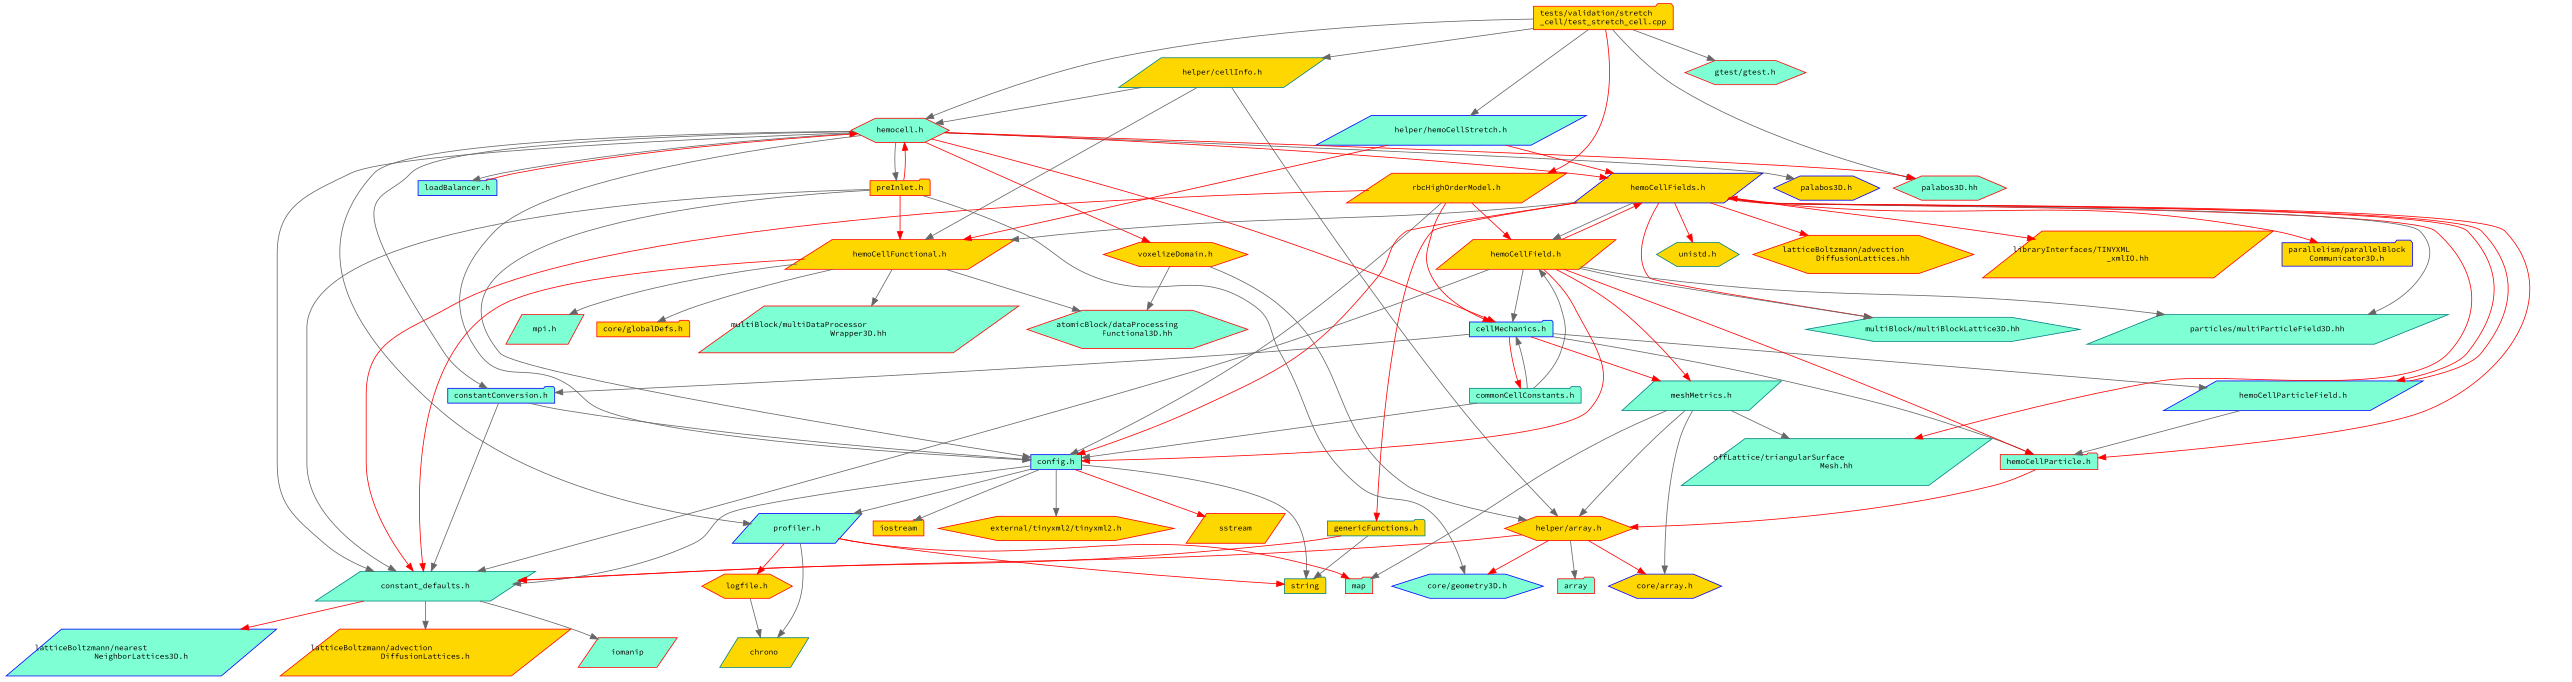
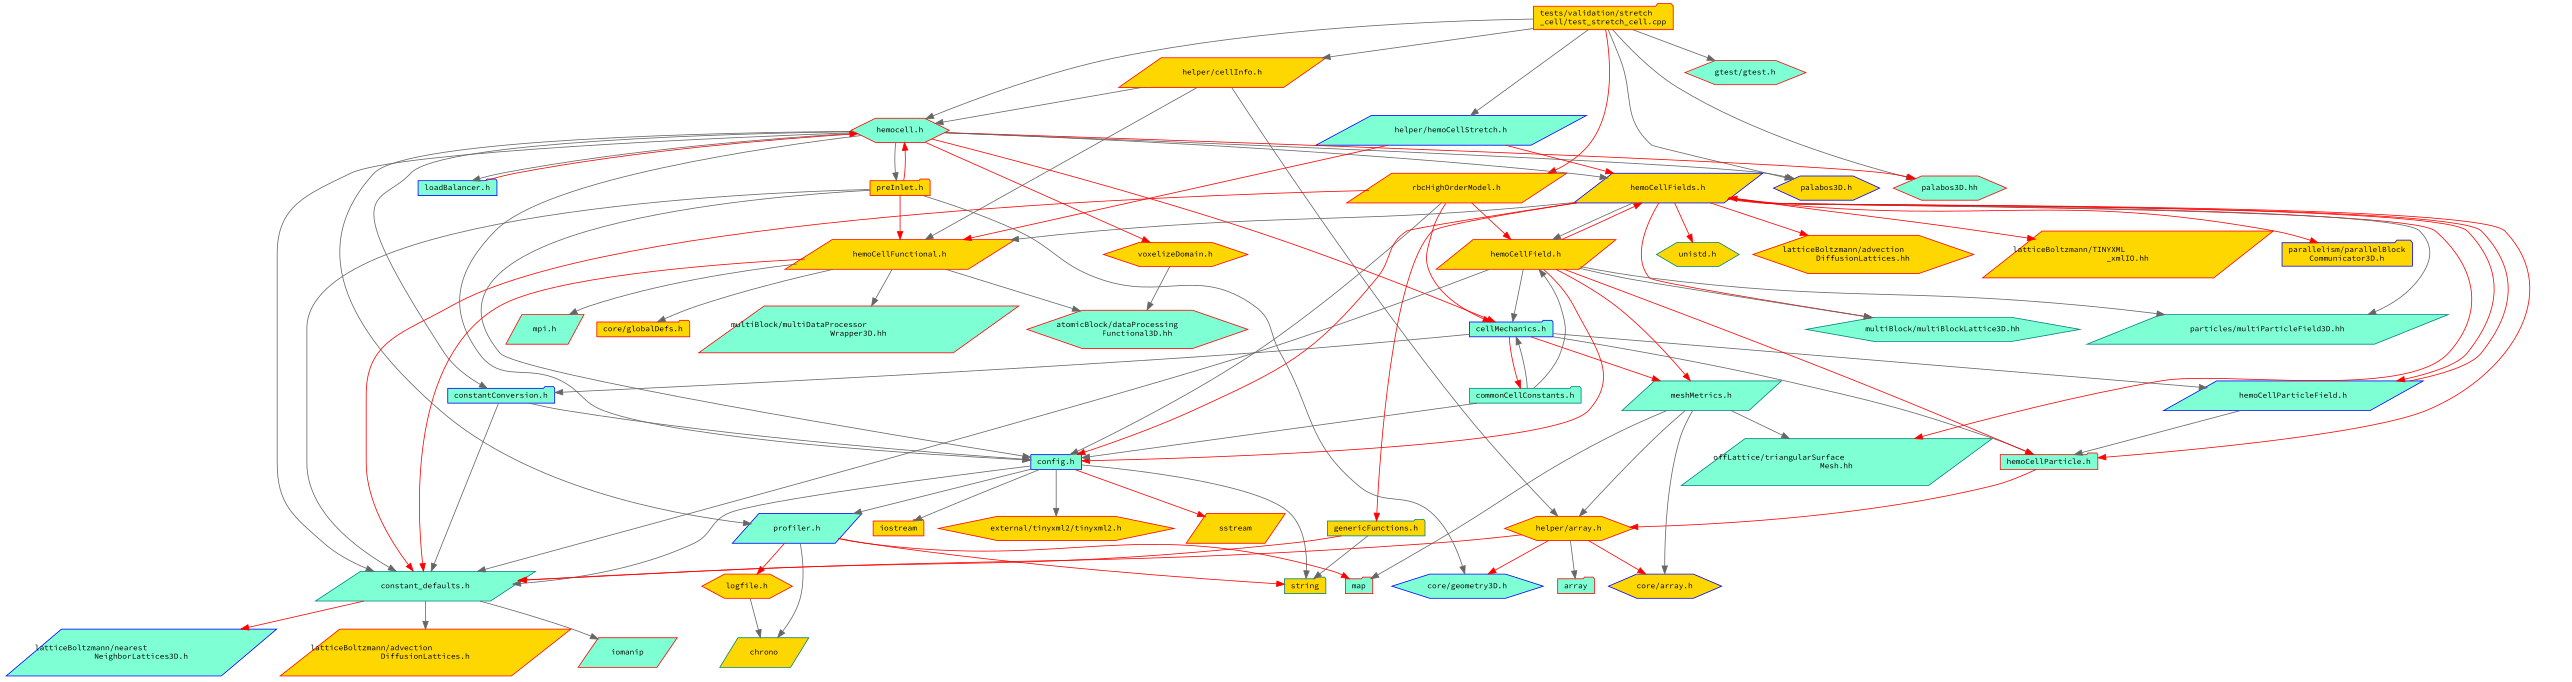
(1222, 73) -> (1222, 73)
none -> (1657, 147)
(1371, 156) -> (1371, 156)
(2128, 254) -> (2128, 254)
(1348, 414) -> none
